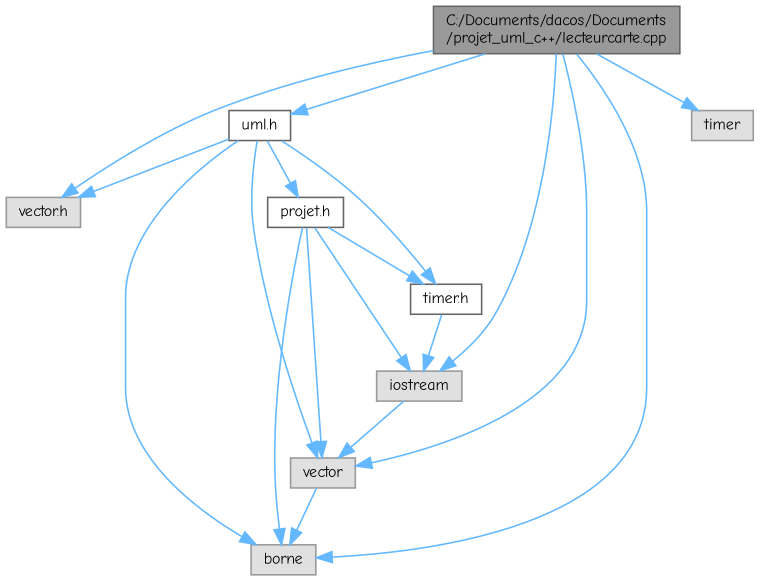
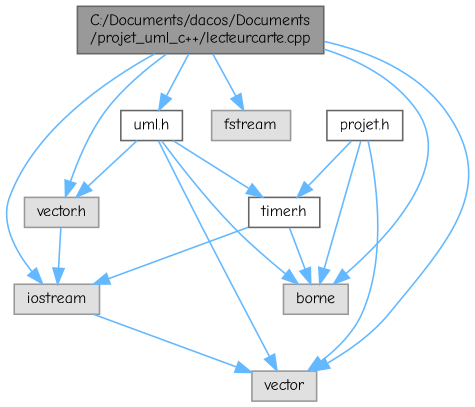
(722, 126) -> (251, 126)
(279, 162) -> none
(358, 293) -> (60, 248)
(307, 509) -> (297, 248)
